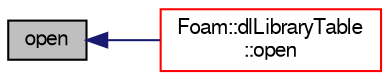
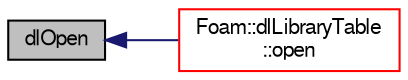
(47, 40) -> (57, 40)
